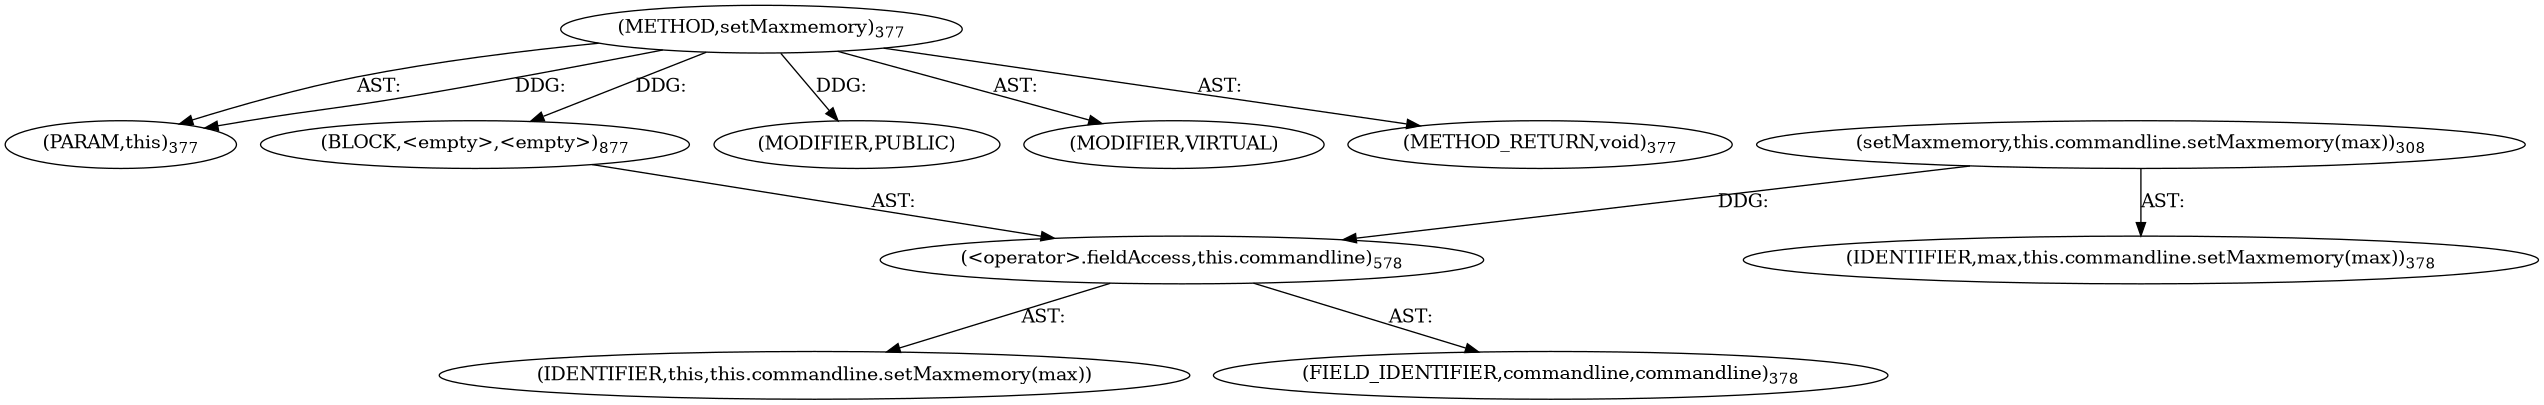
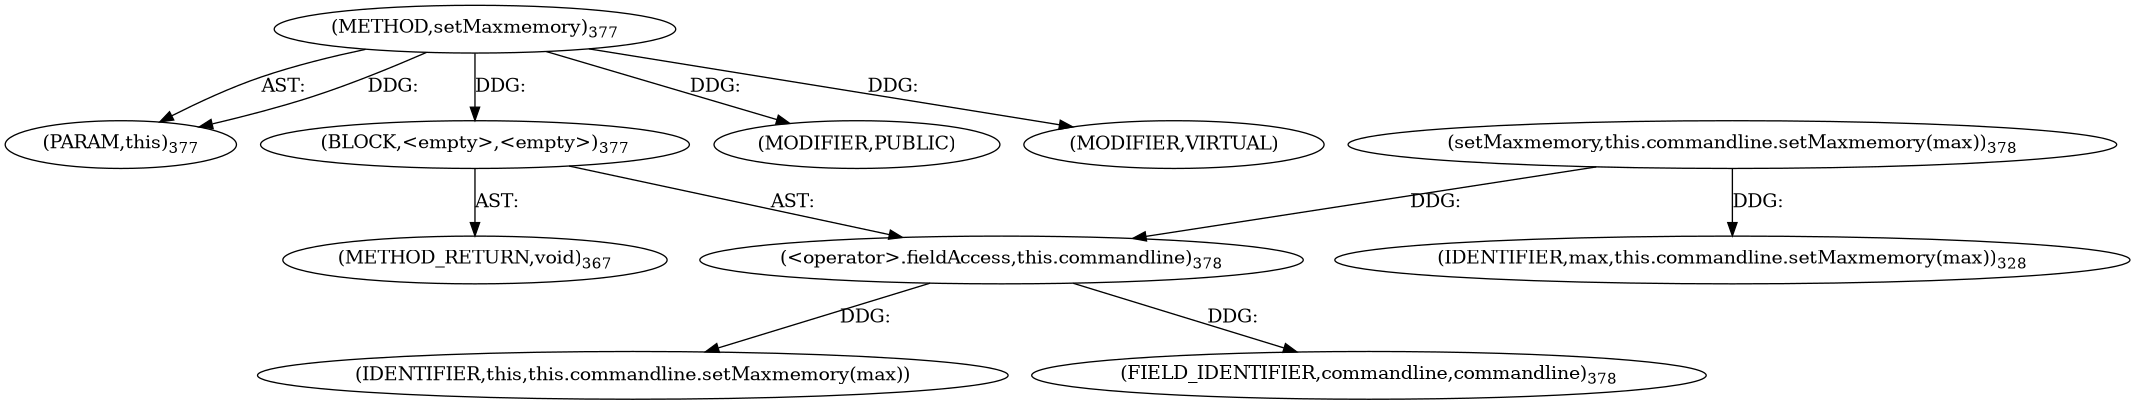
(1145, 86) -> (475, 196)
(1019, 87) -> (896, 87)
(614, 143) -> (614, 143)
(1662, 143) -> (597, 258)
(2411, 143) -> (2002, 143)
(2166, 202) -> (1761, 202)
(1388, 258) -> (1208, 258)
(2421, 258) -> (2012, 258)
(1047, 318) -> (868, 318)
(1414, 318) -> (1236, 318)
